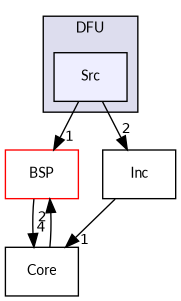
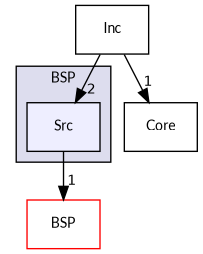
(91, 29) -> (64, 79)
(112, 121) -> (90, 75)
(33, 216) -> none
(51, 230) -> none
